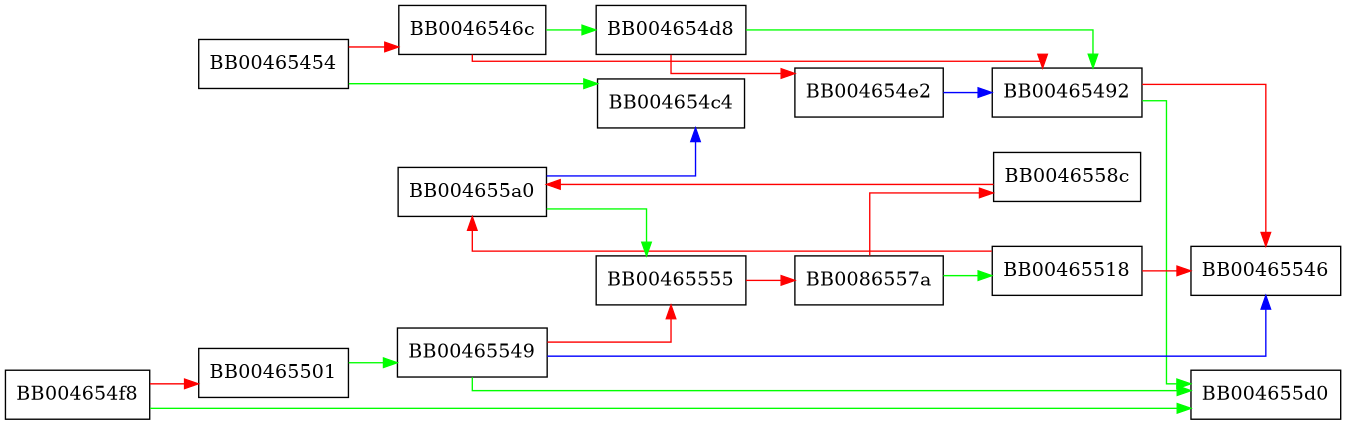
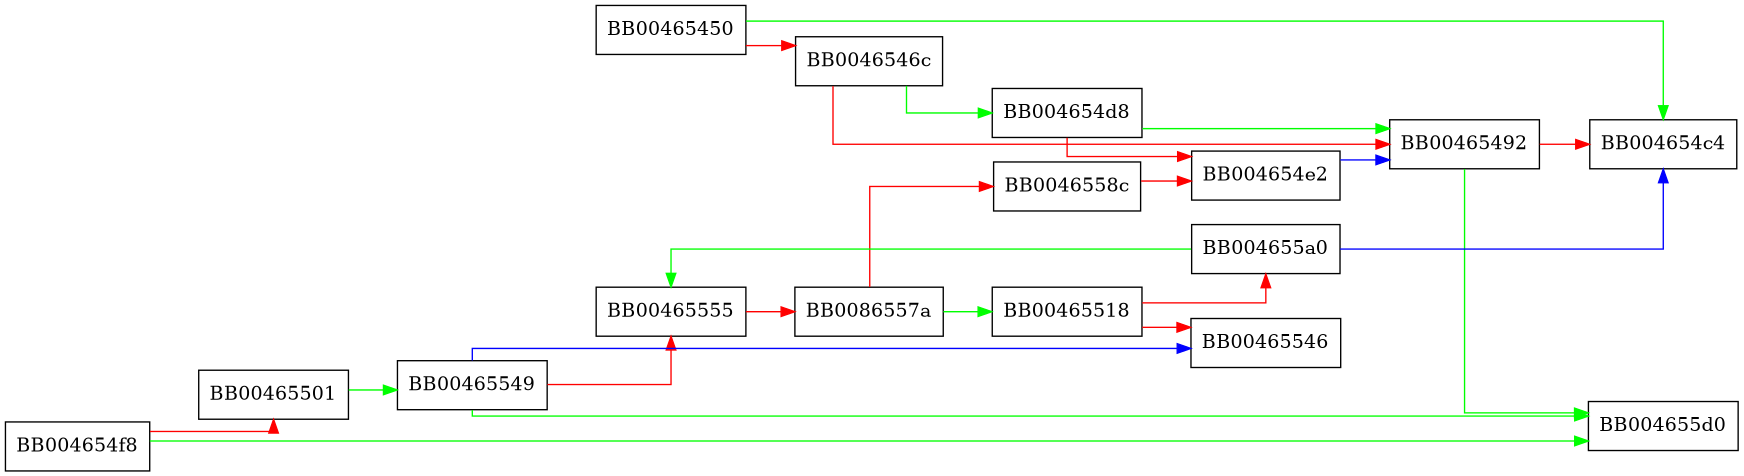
(274, 64) -> (671, 30)
(1266, 97) -> (1558, 144)
(777, 184) -> (1159, 181)
